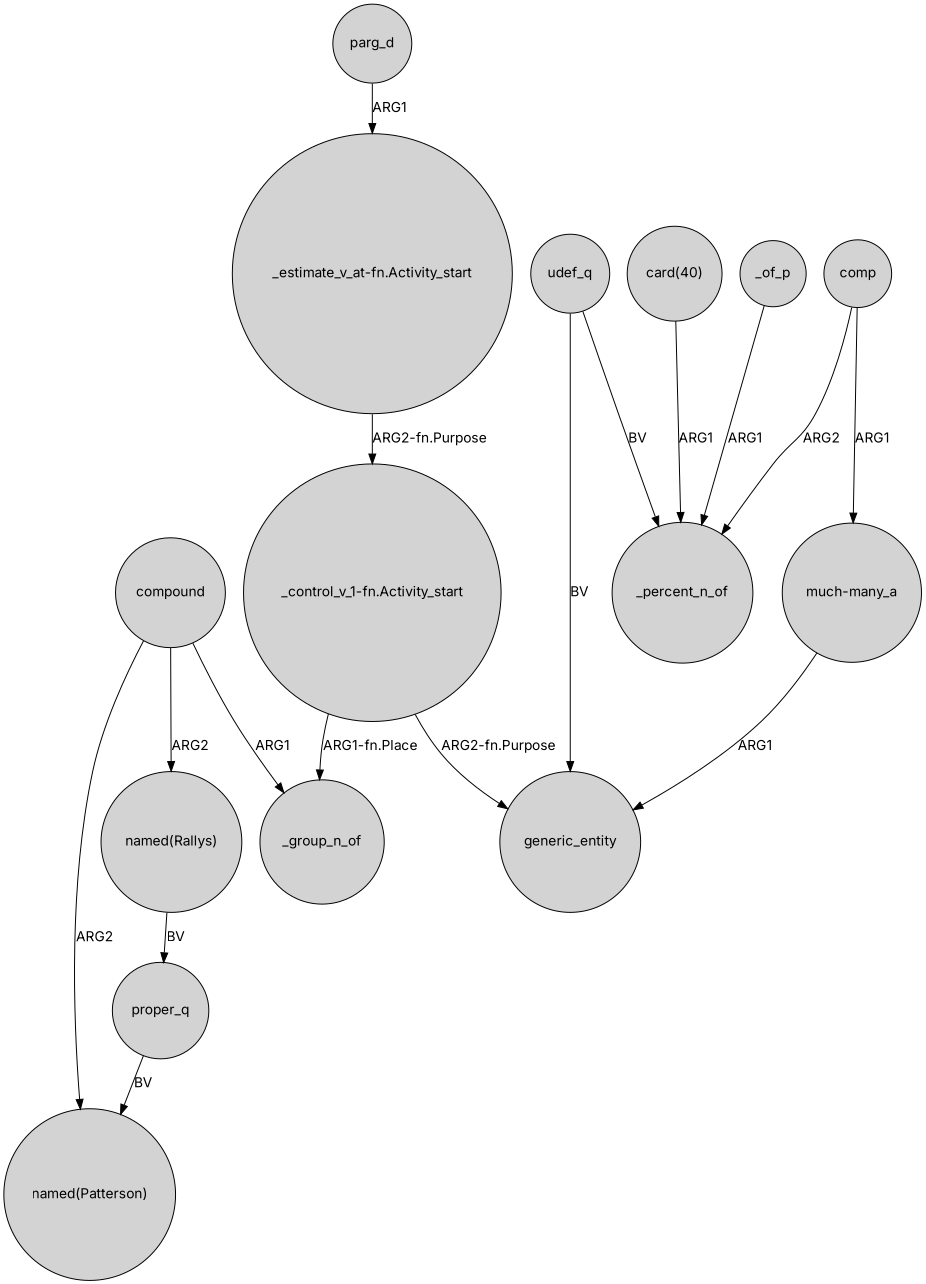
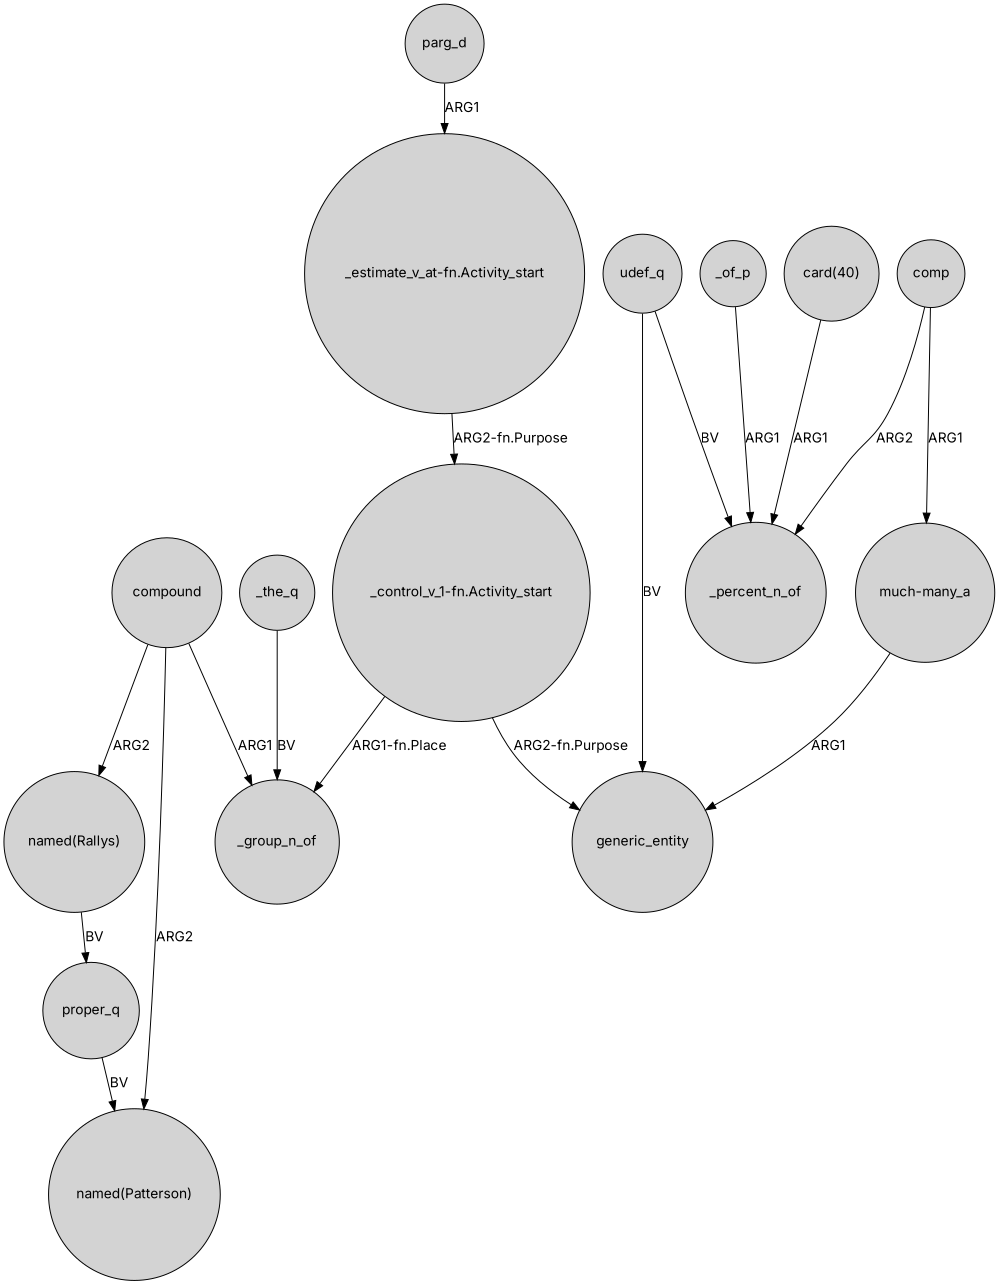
none -> (277, 593)
